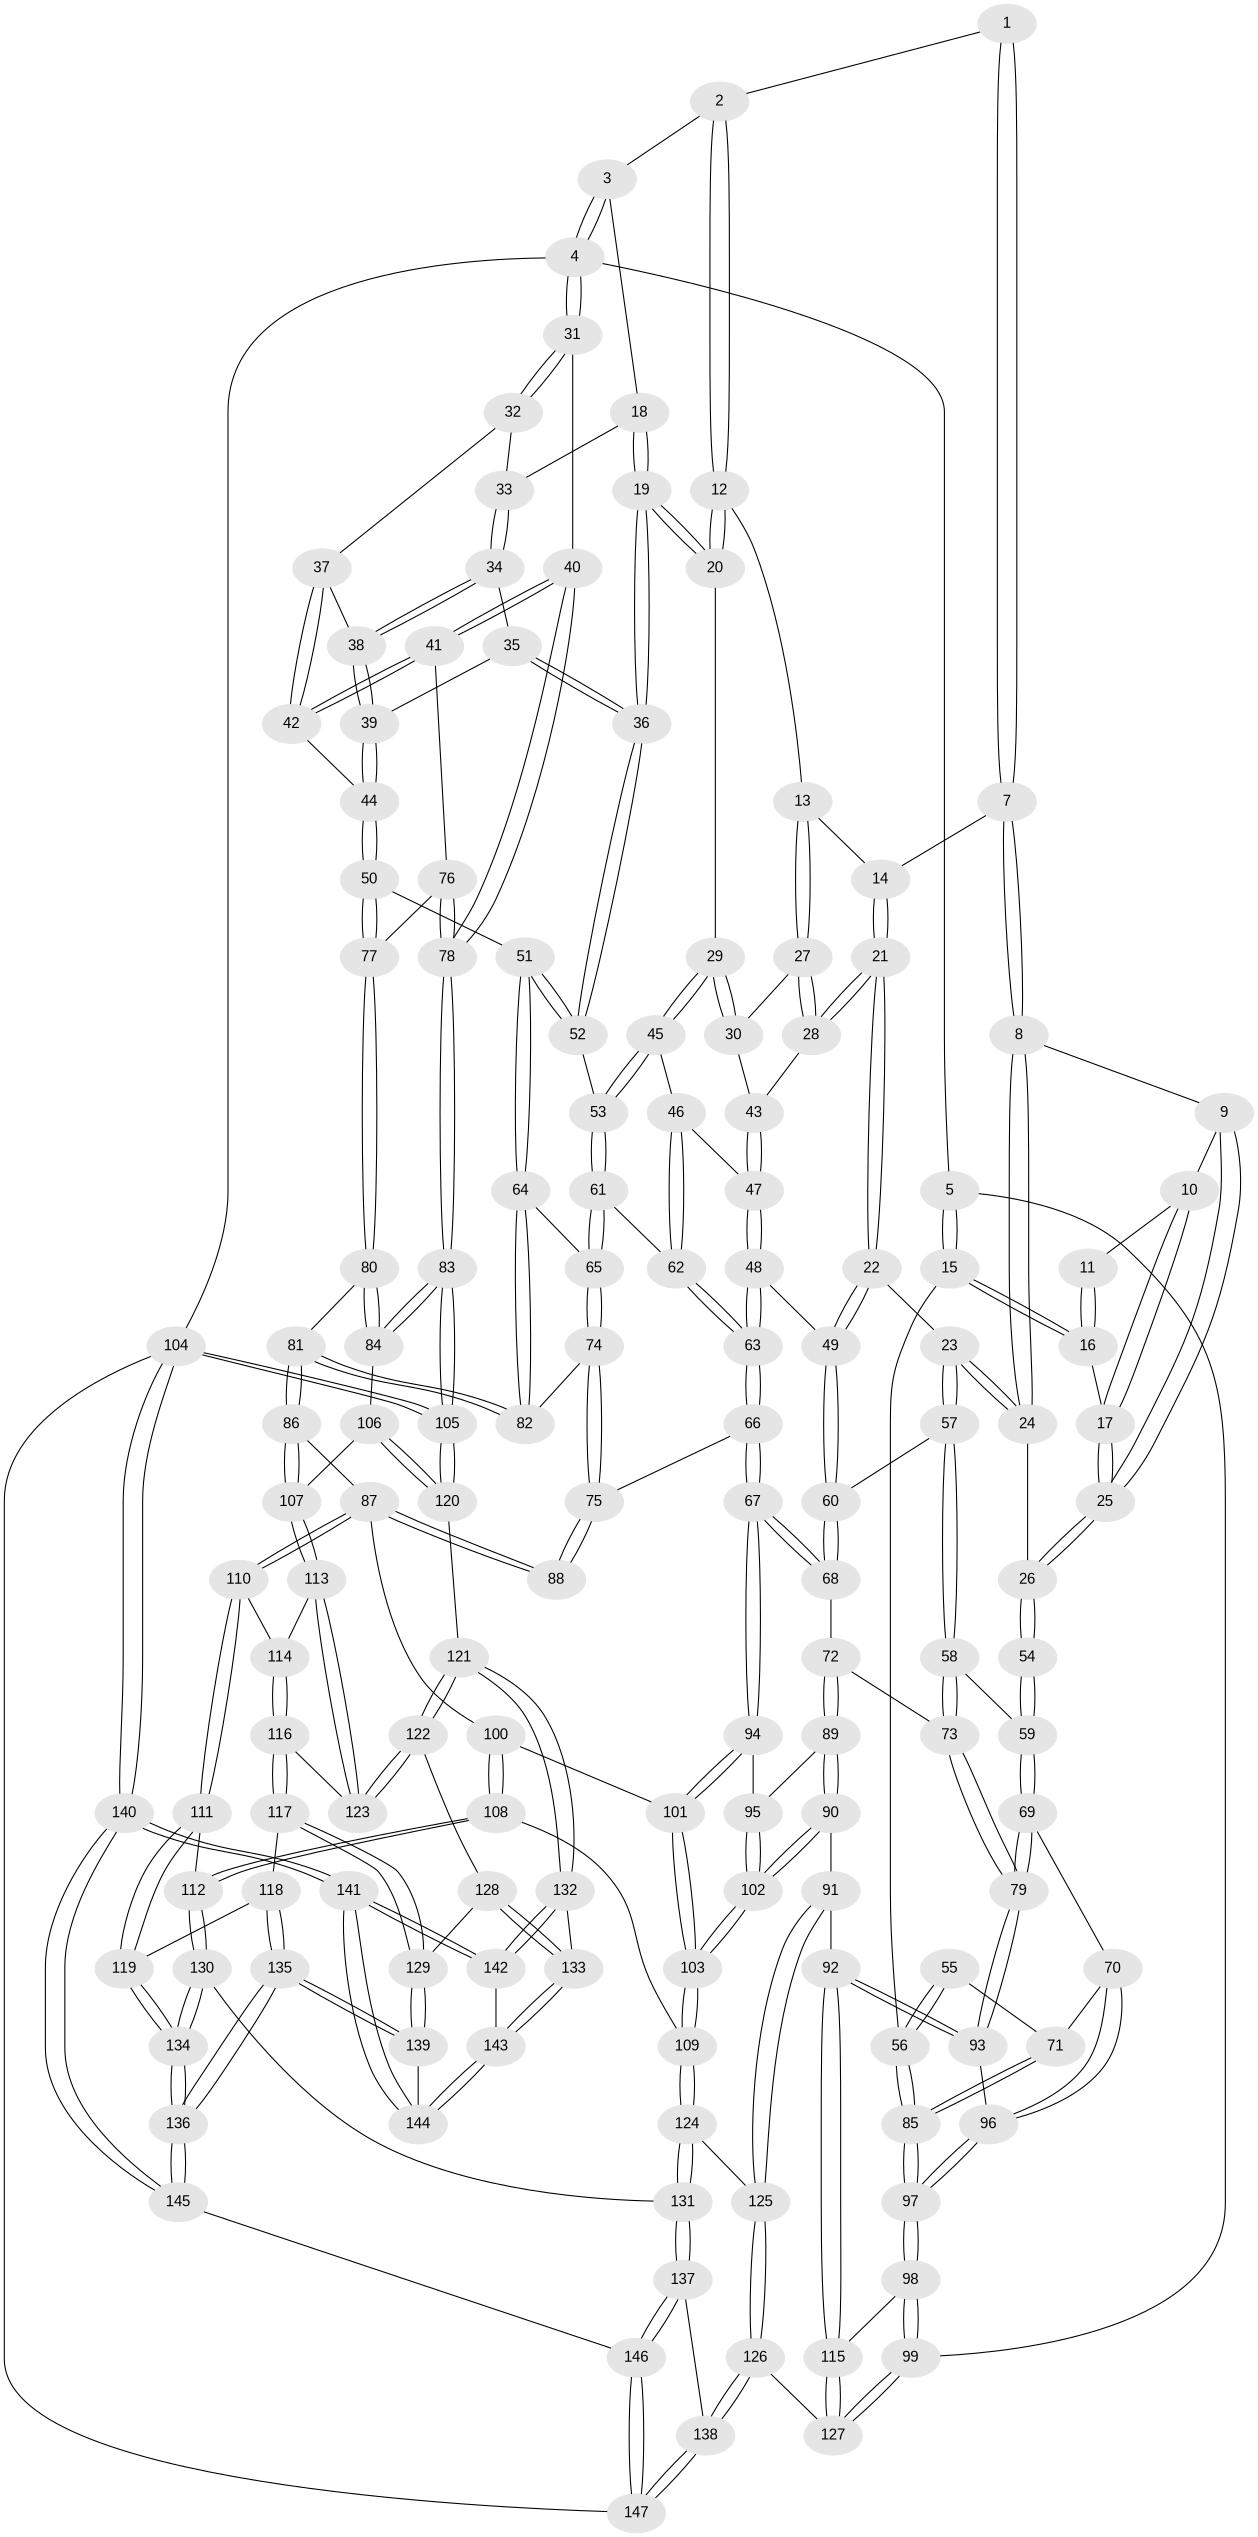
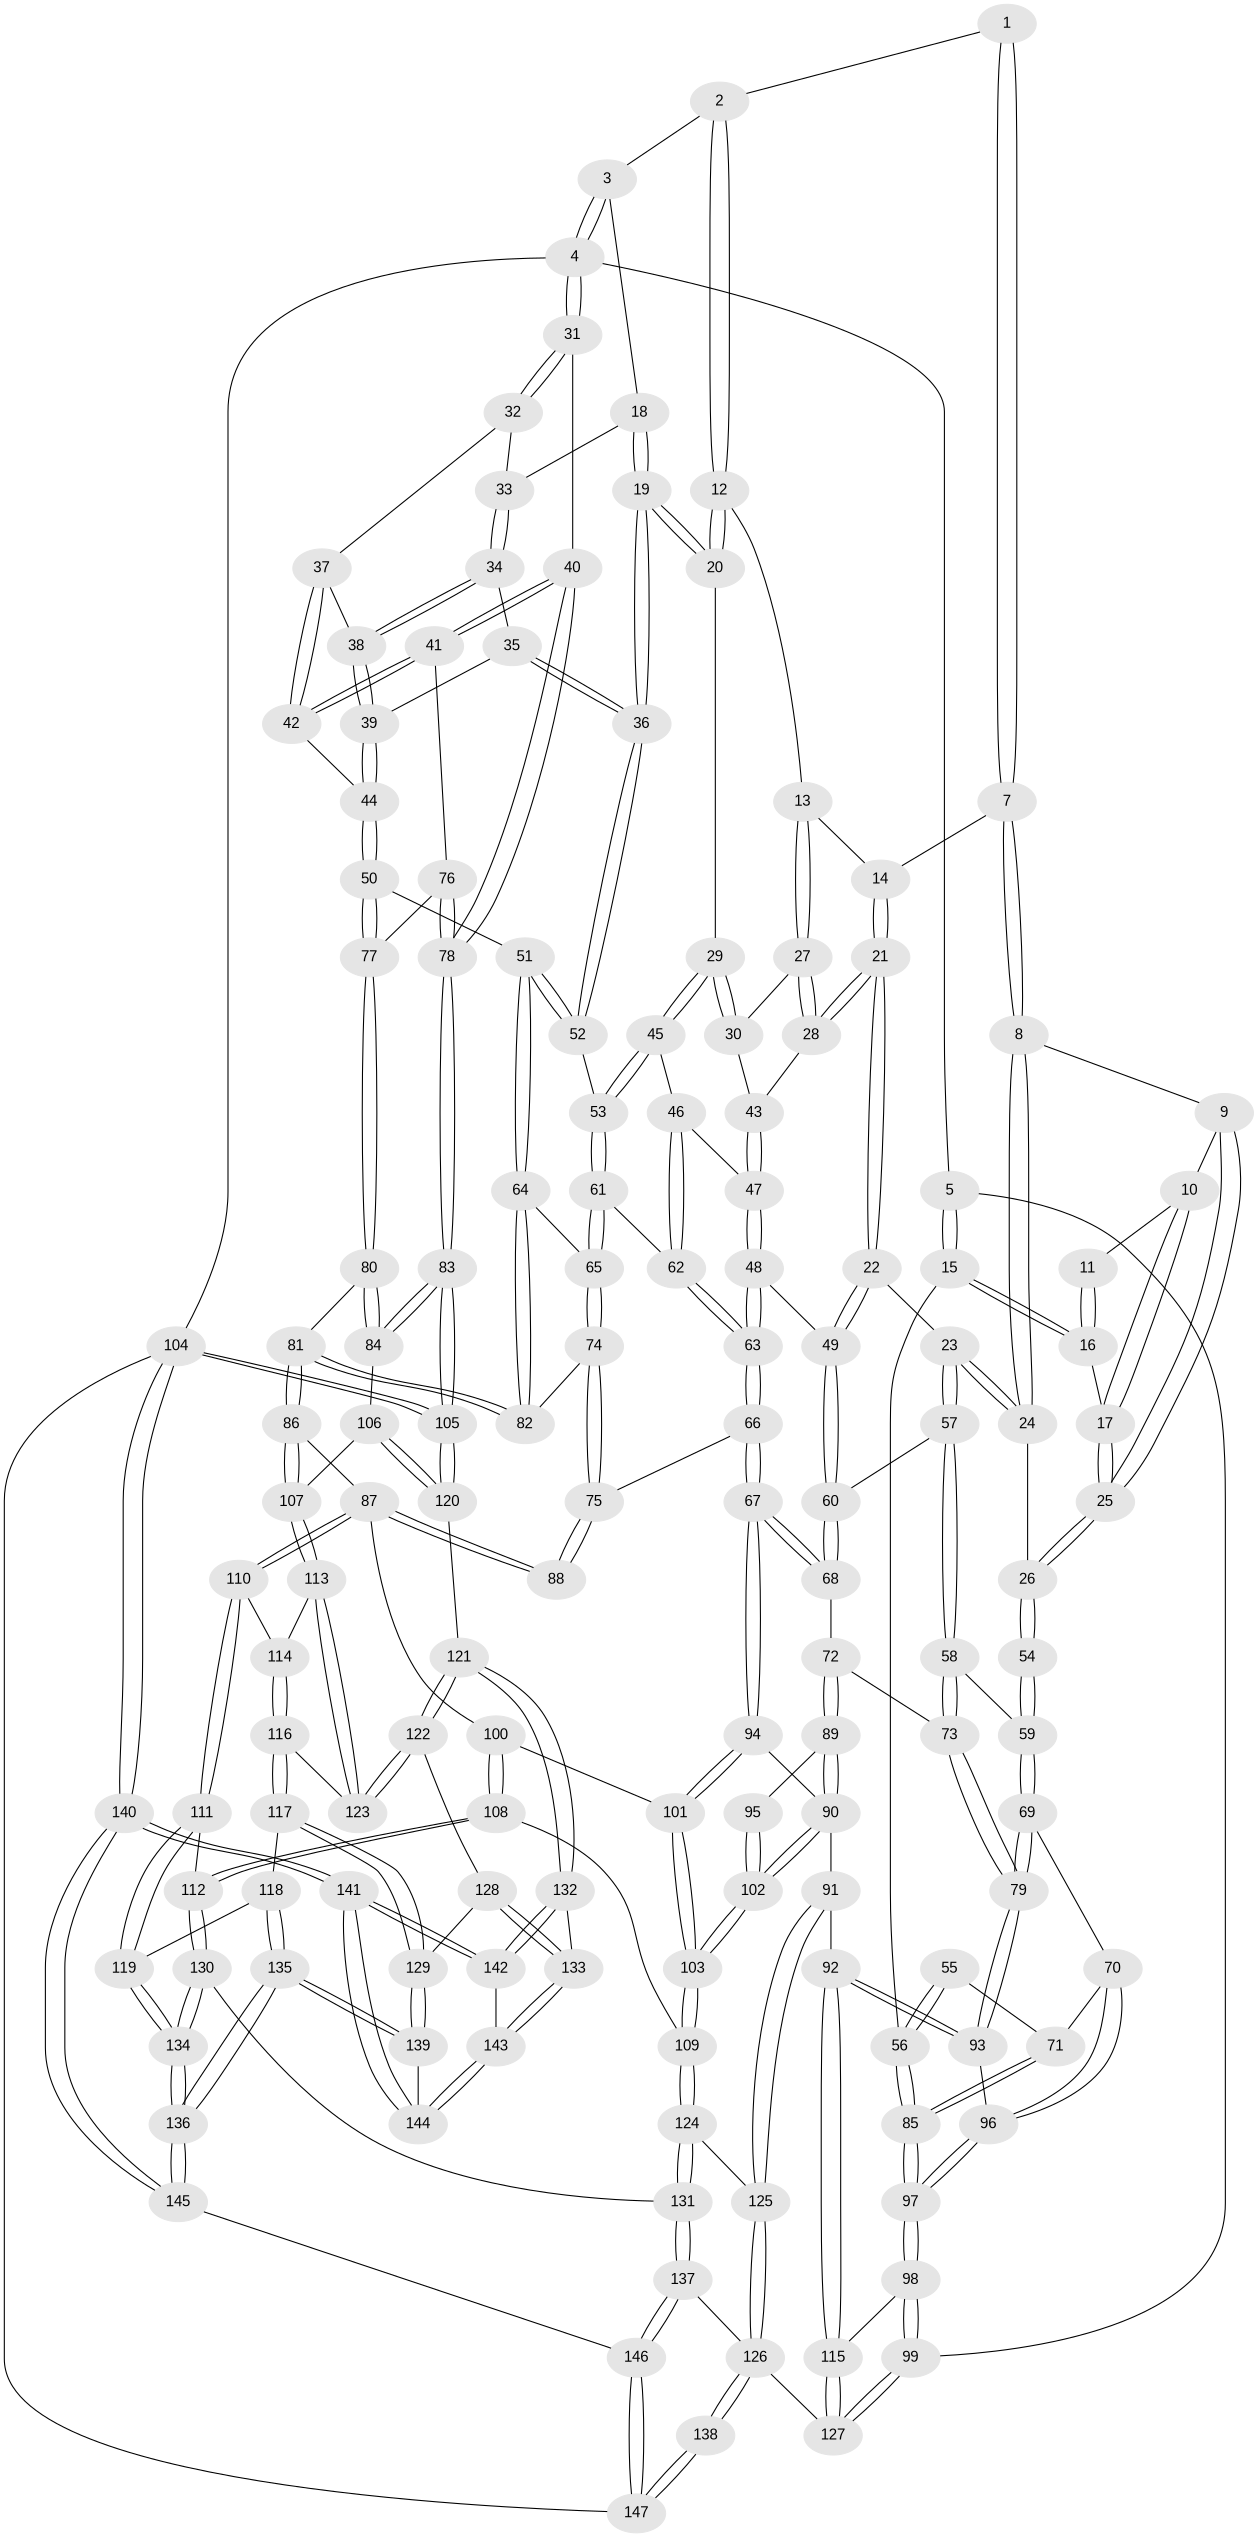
(753, 1774) -> (787, 1770)
(694, 2358) -> (719, 2319)
